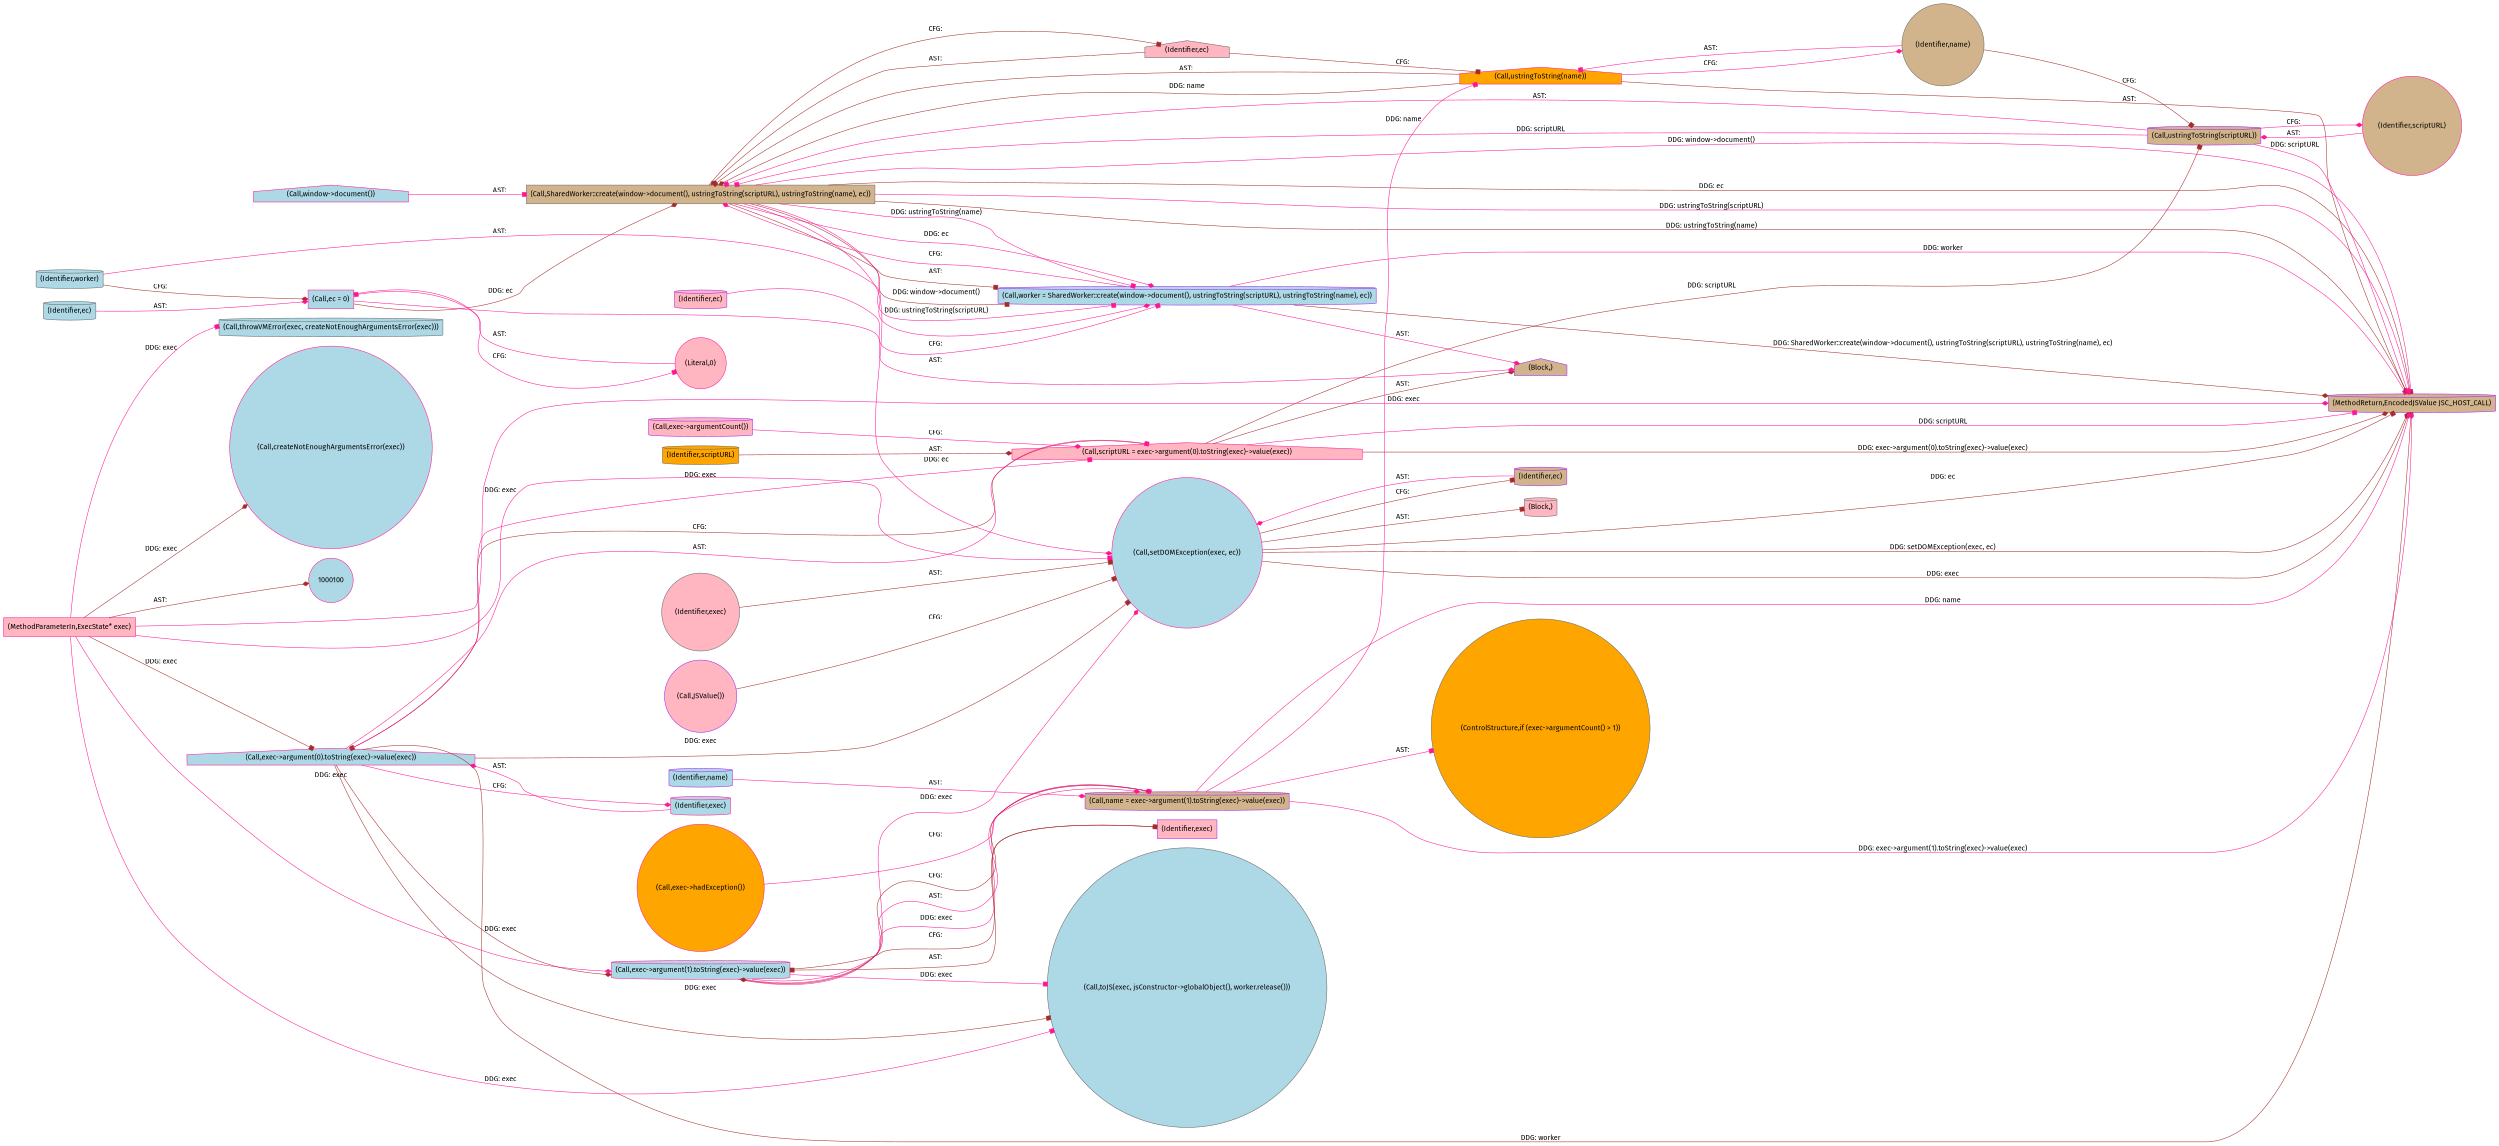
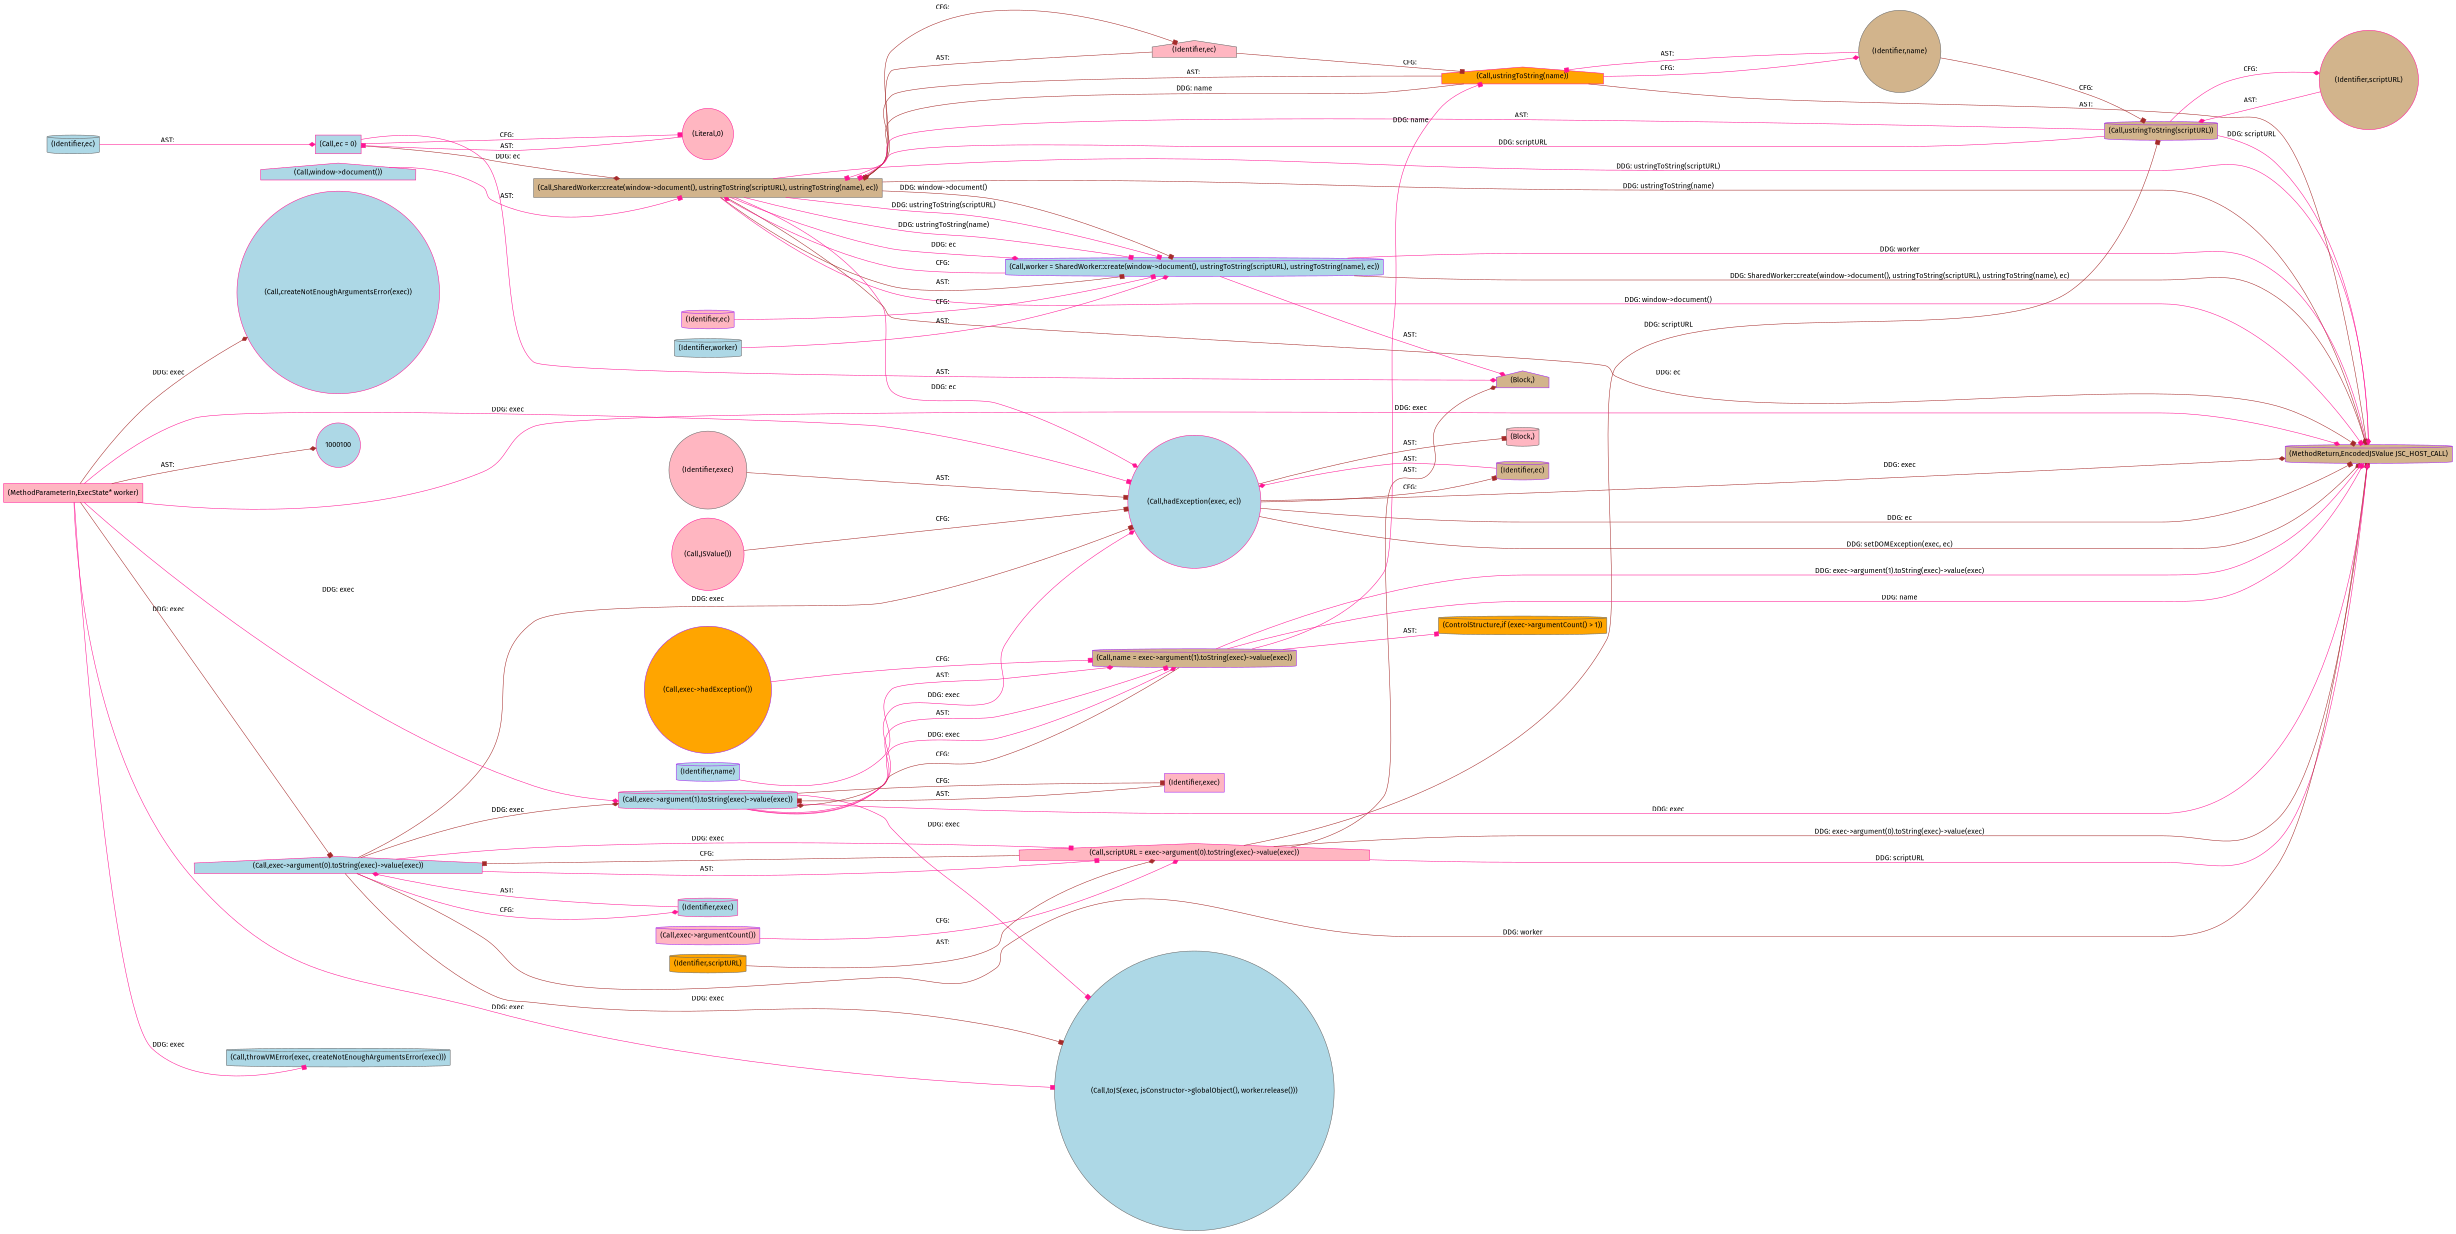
(202, 295) -> none
(1187, 553) -> (1194, 502)
(70, 627) -> (73, 493)
(701, 696) -> (708, 554)
(1541, 728) -> (1523, 625)
none -> (1696, 813)
(960, 853) -> (929, 667)
(701, 888) -> (708, 690)
